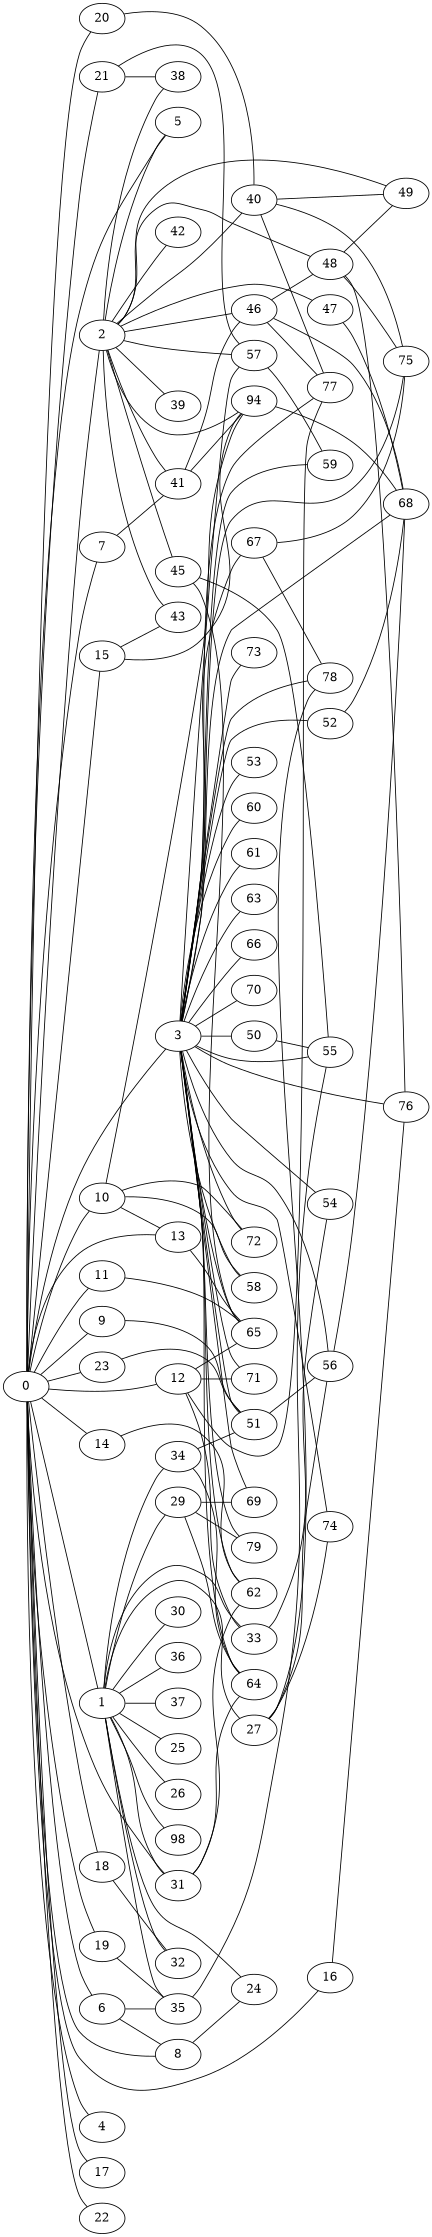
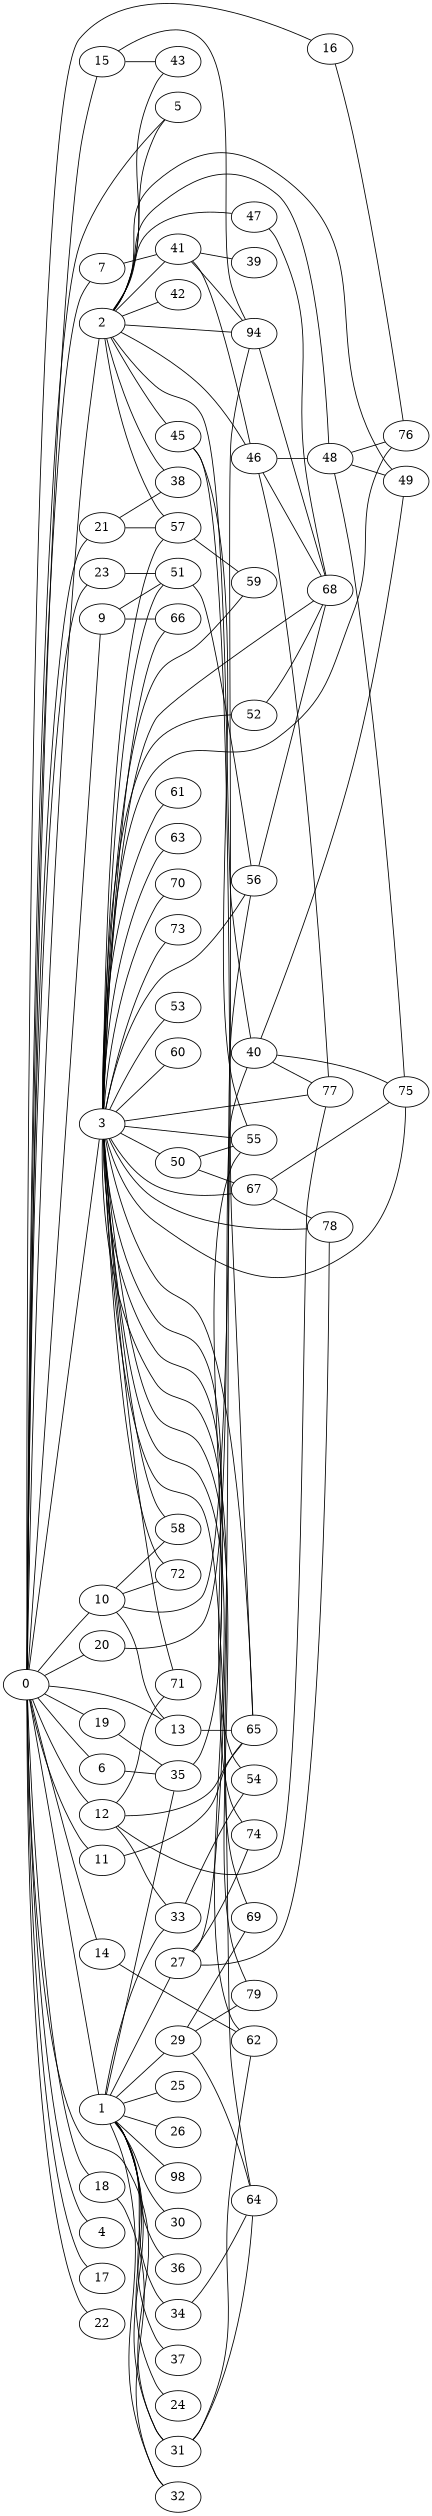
(140, 371) -> (216, 256)
none -> (142, 619)
none -> (216, 1176)
(216, 1441) -> none
(178, 2055) -> none
